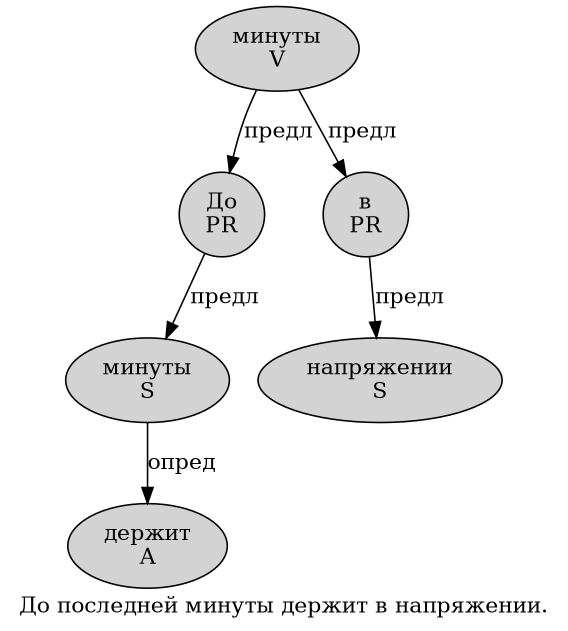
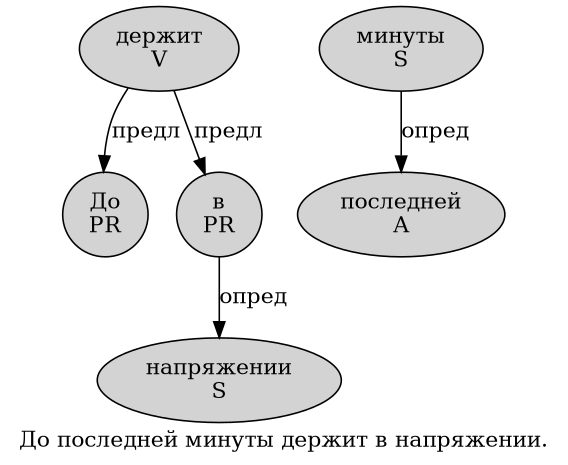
(277, 49) -> (159, 49)
(189, 289) -> none
(410, 297) -> (253, 297)
(148, 546) -> (401, 215)
